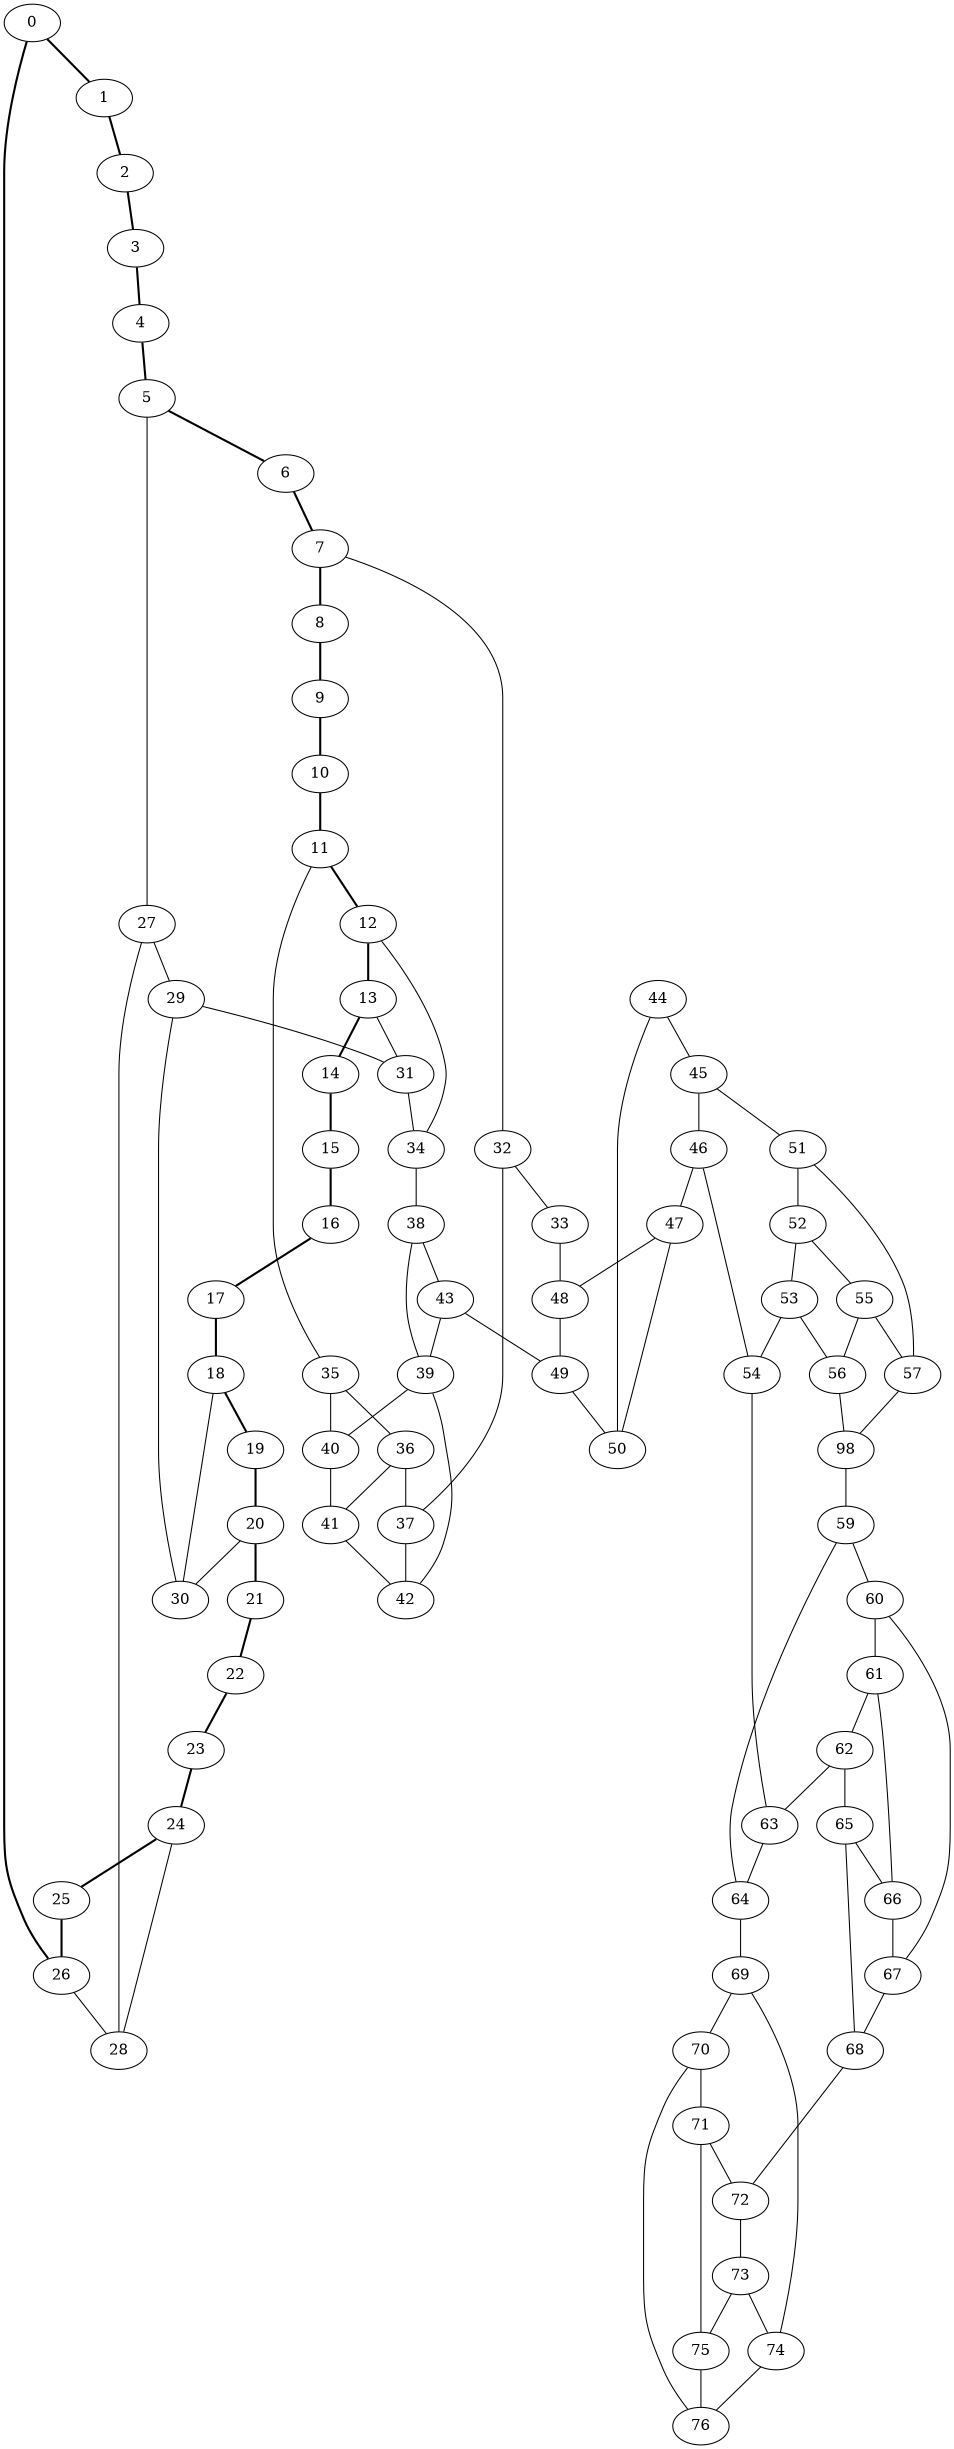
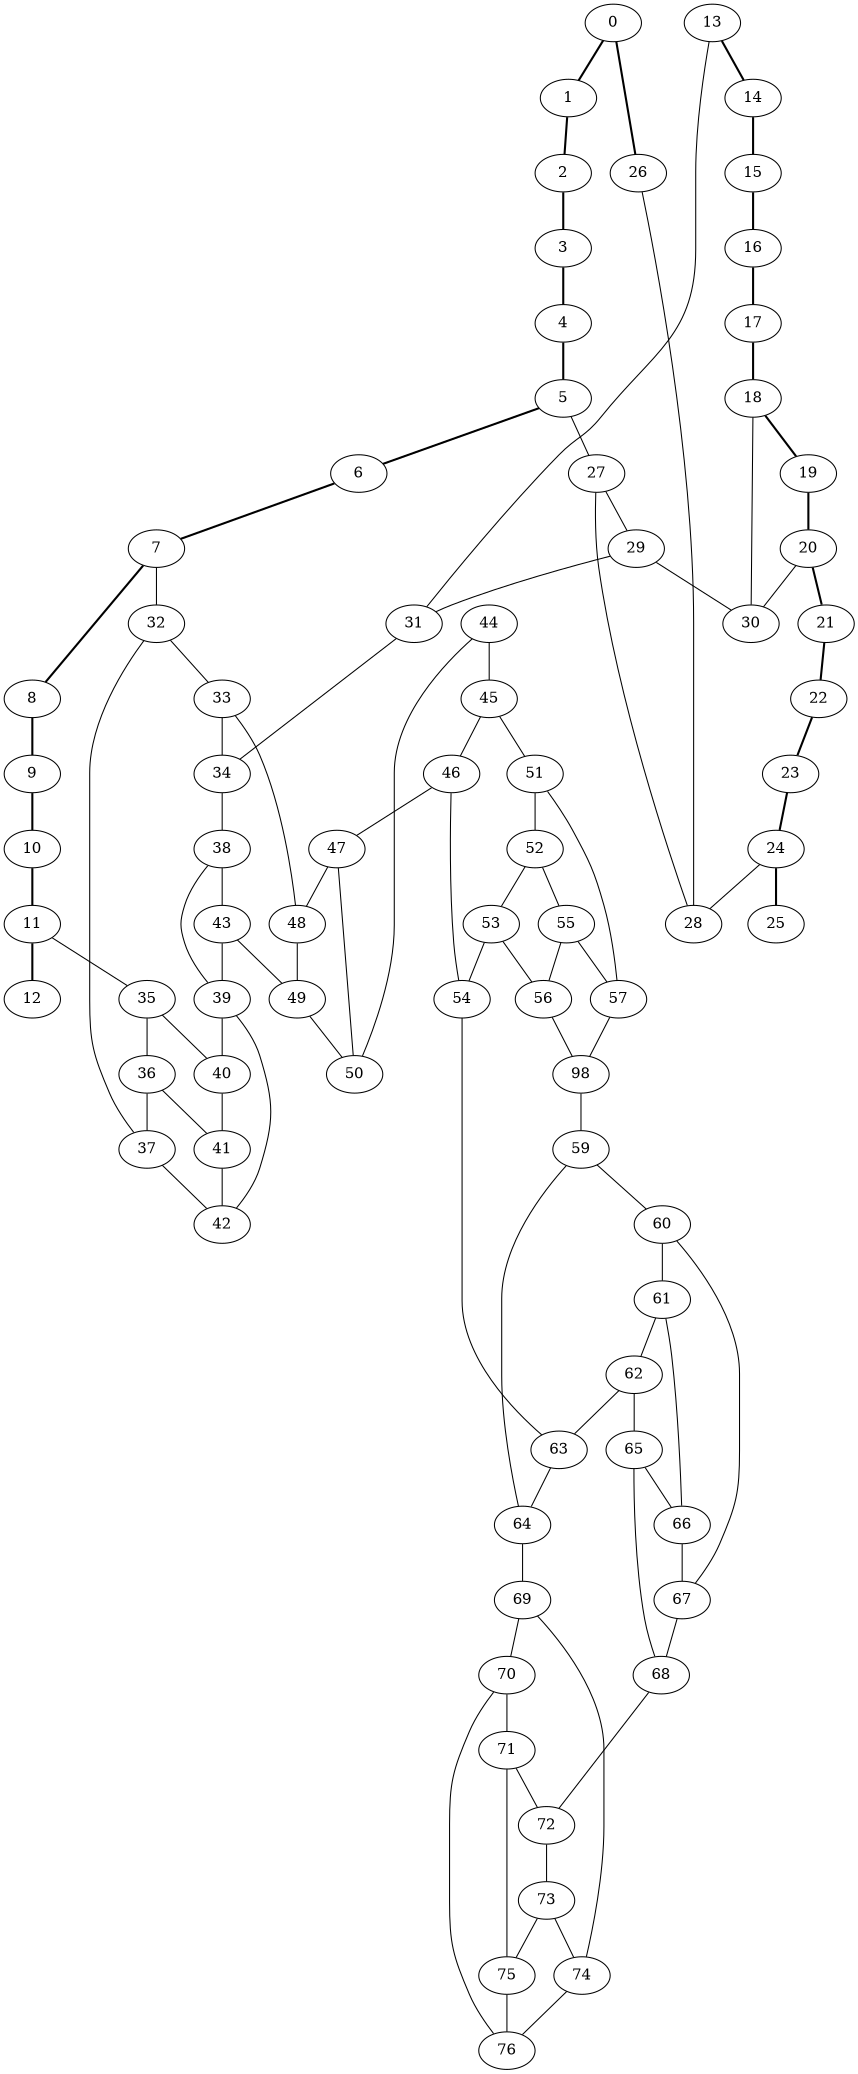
(368, 962) -> none
(436, 1031) -> (222, 737)
(62, 1938) -> none
